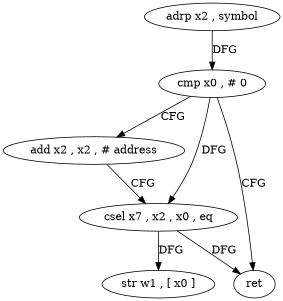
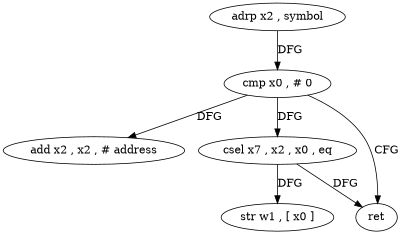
(173, 117) -> (210, 117)
(124, 181) -> none
